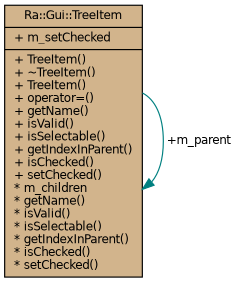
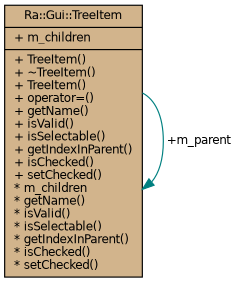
(62, 38) -> (52, 38)
